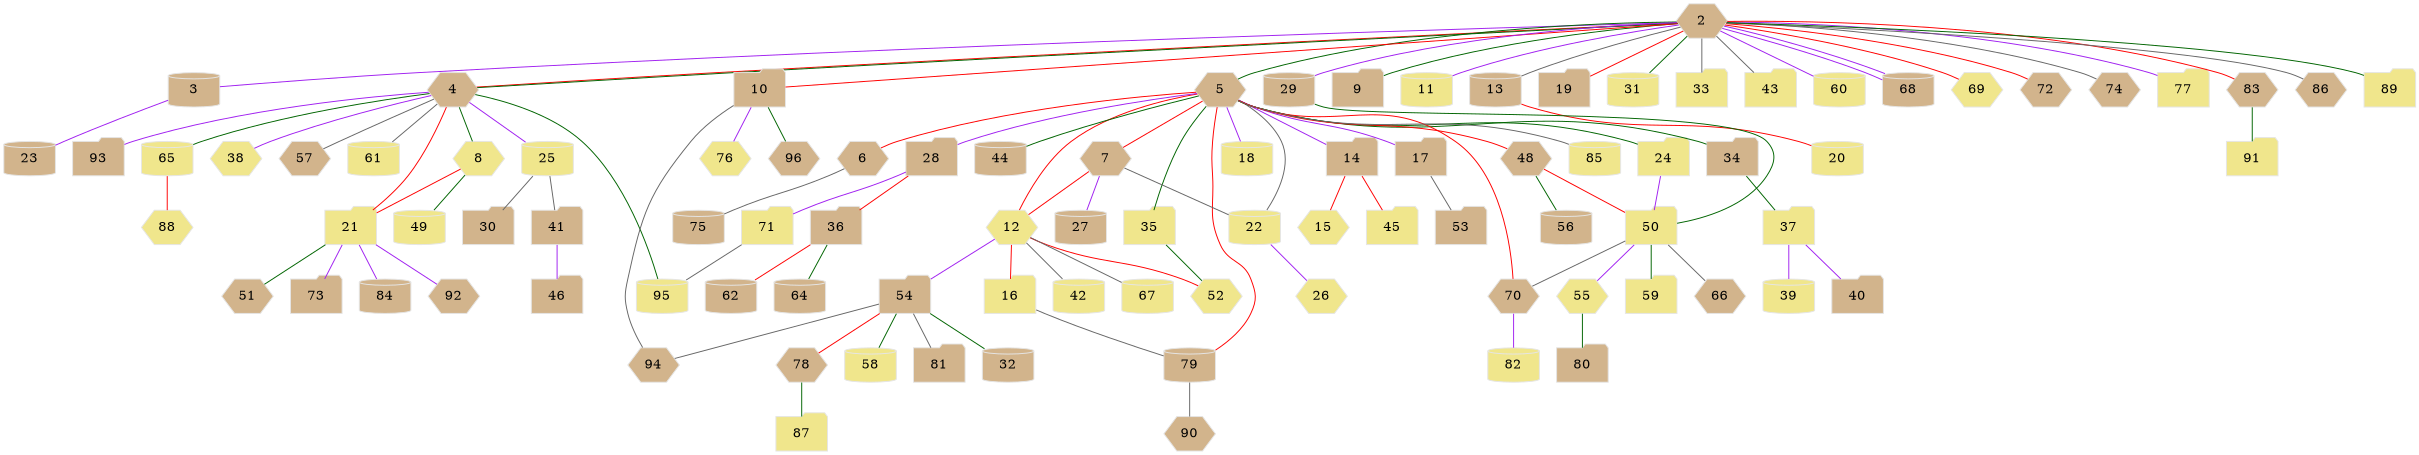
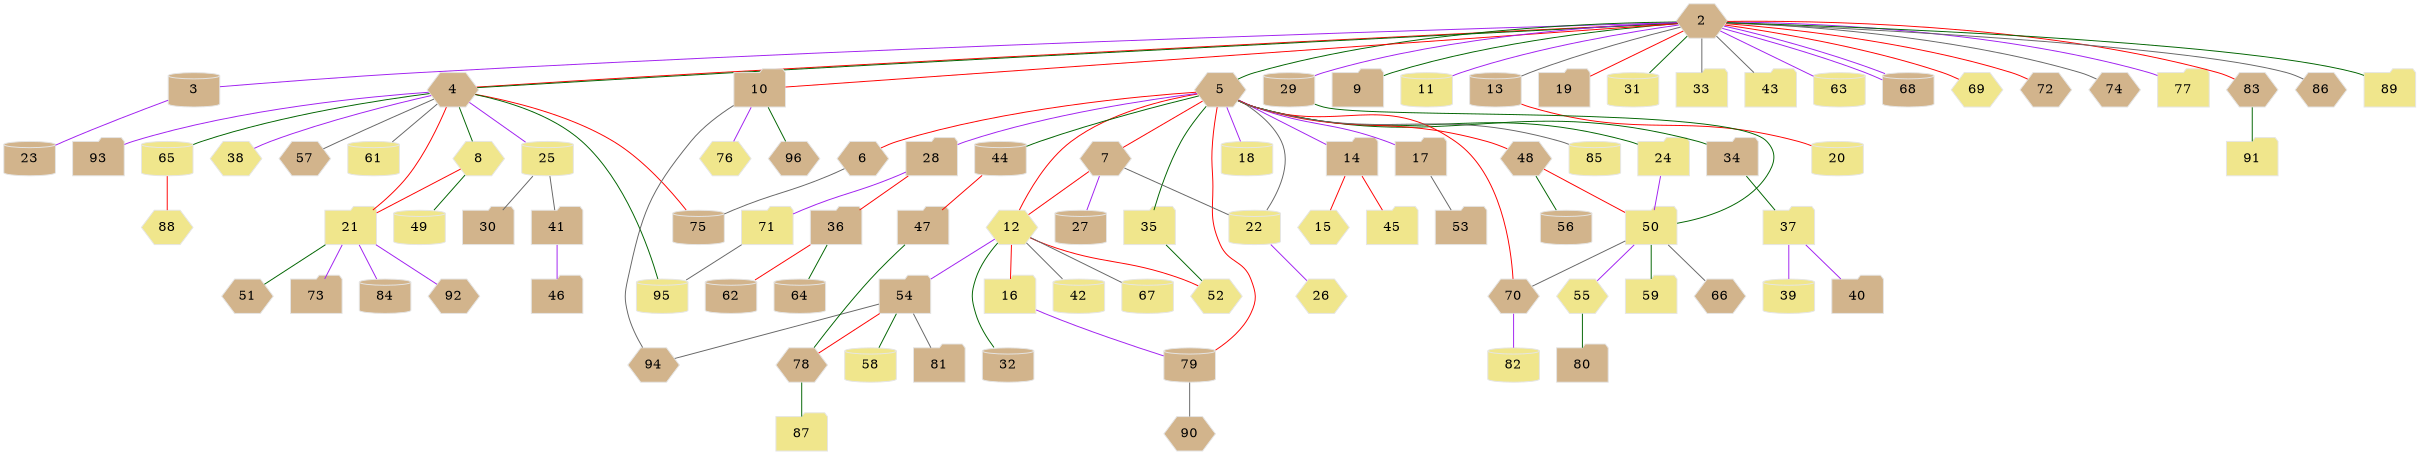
(1839, 90) -> (1839, 90)
none -> (593, 131)
none -> (923, 227)
(957, 331) -> (972, 294)
(1099, 334) -> (1099, 334)
